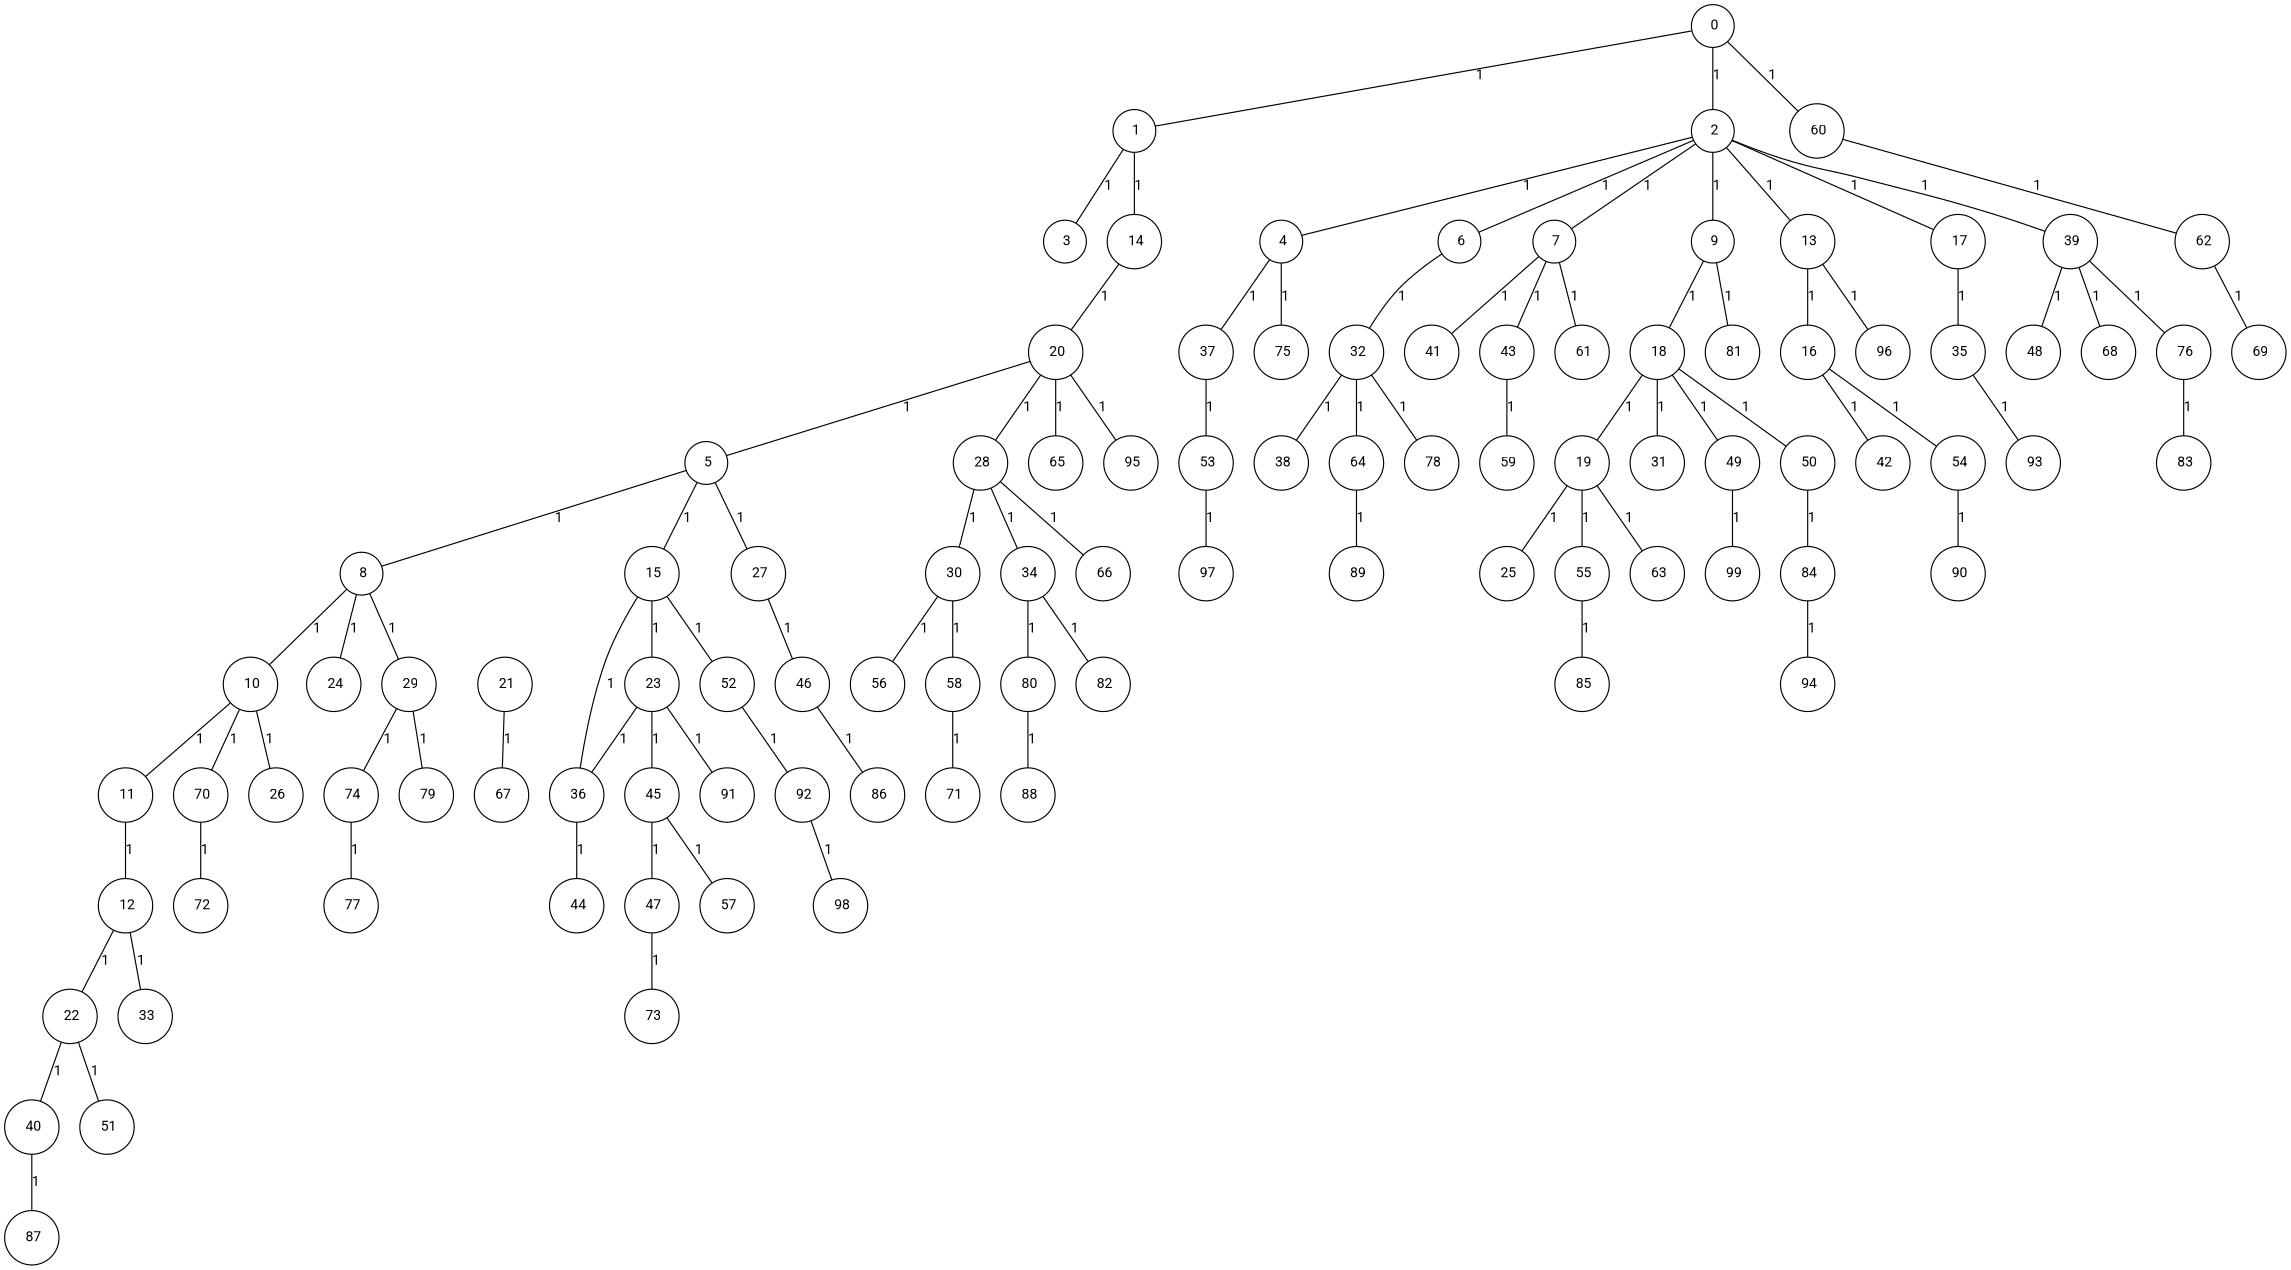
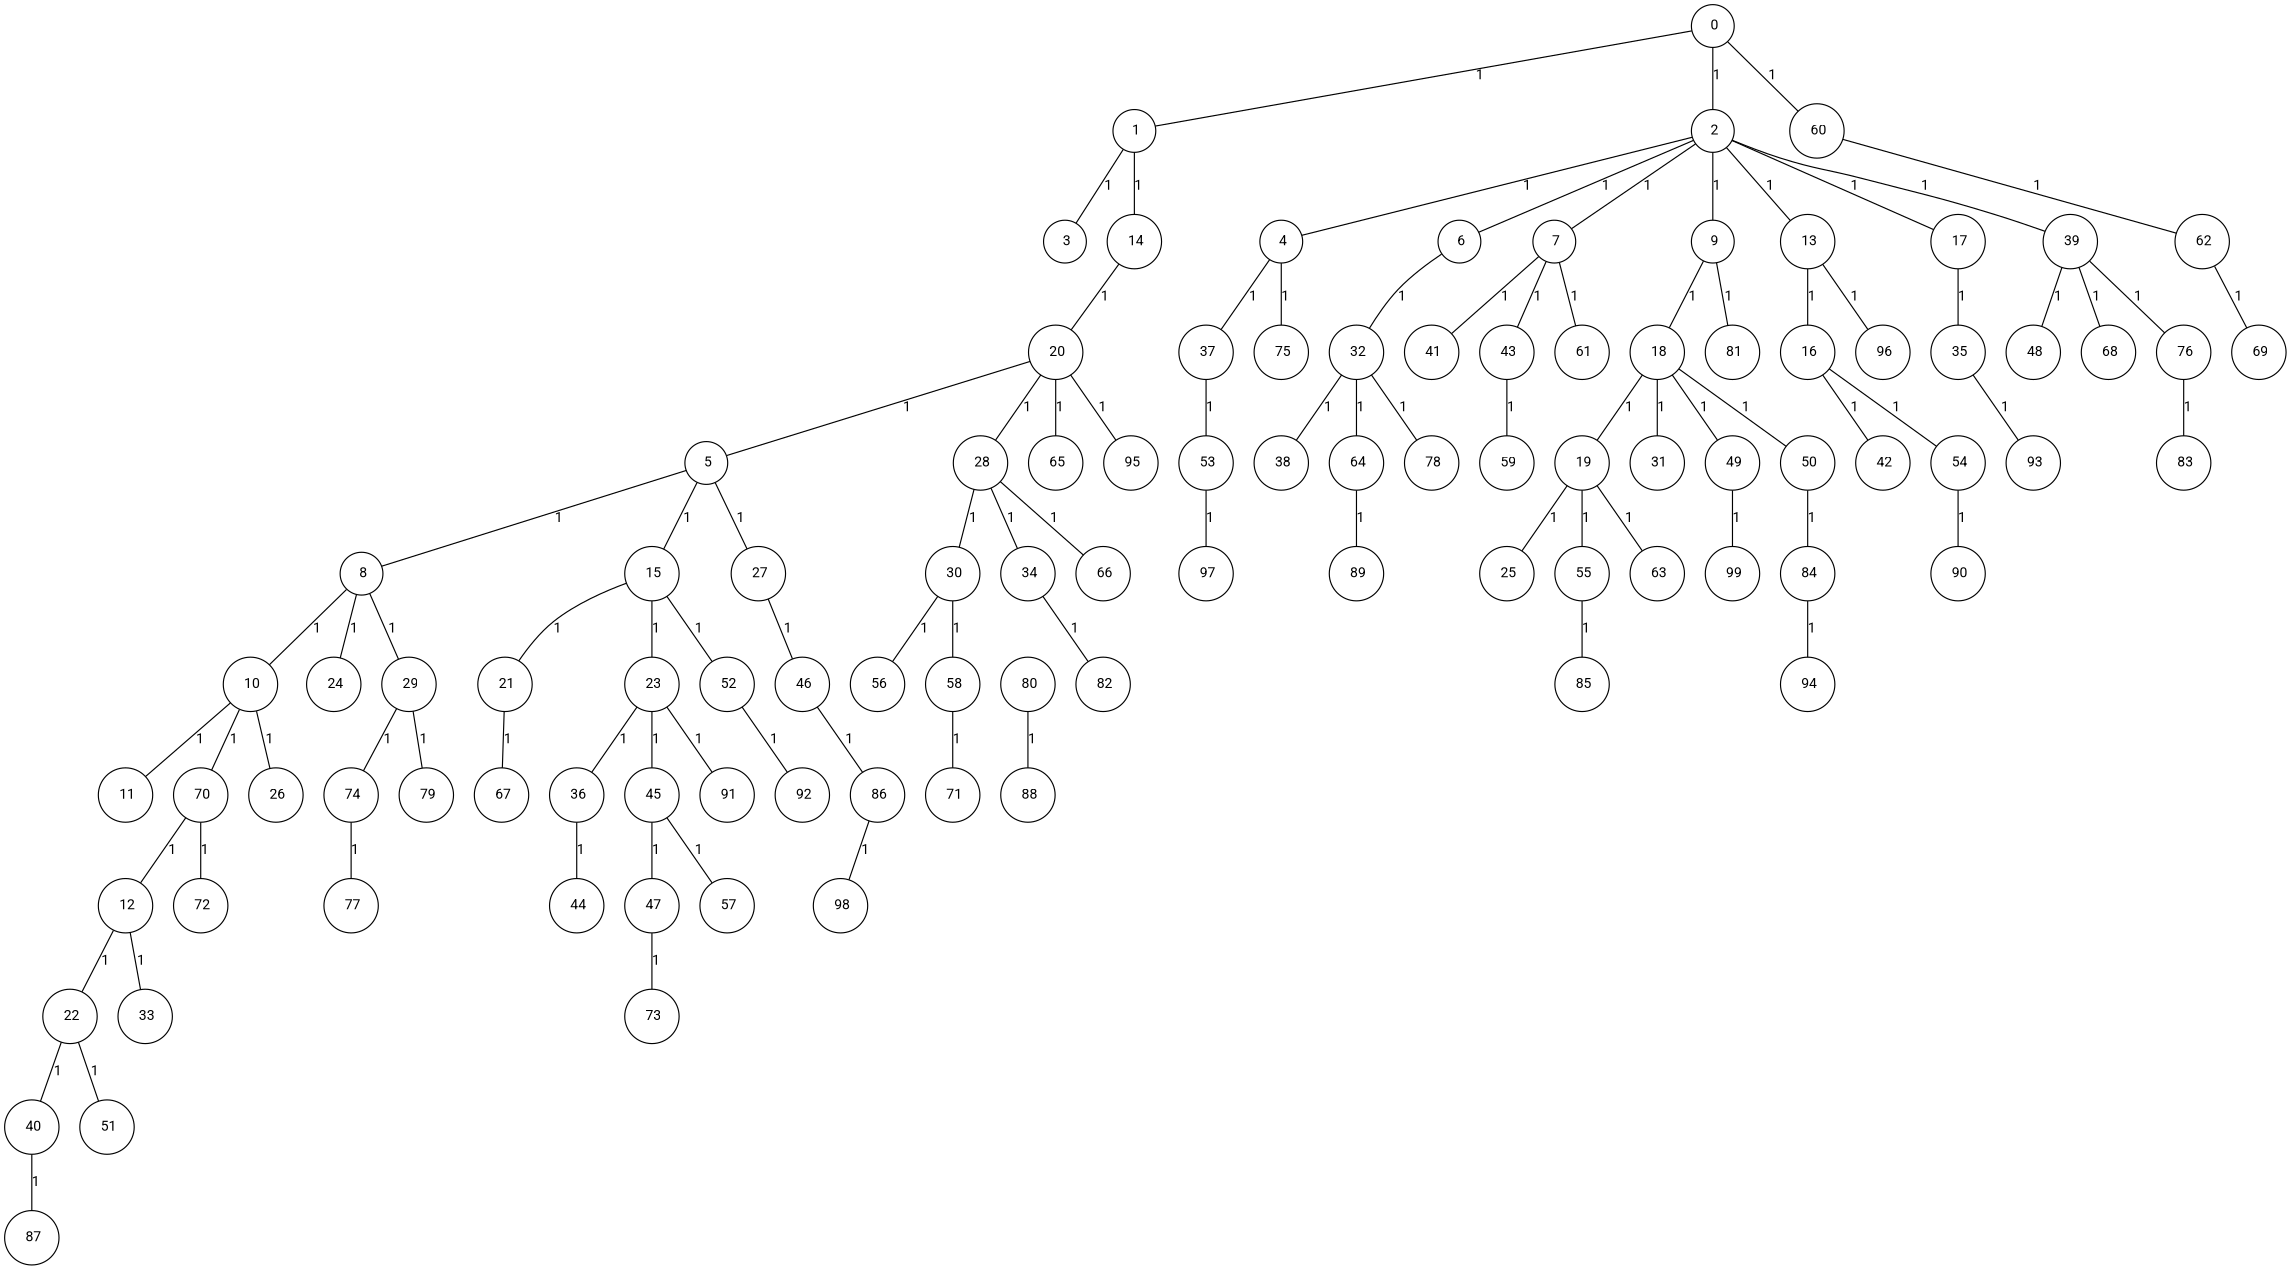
(1028, 629) -> none
(600, 679) -> (566, 613)
(821, 850) -> (859, 850)
(126, 851) -> (163, 850)
